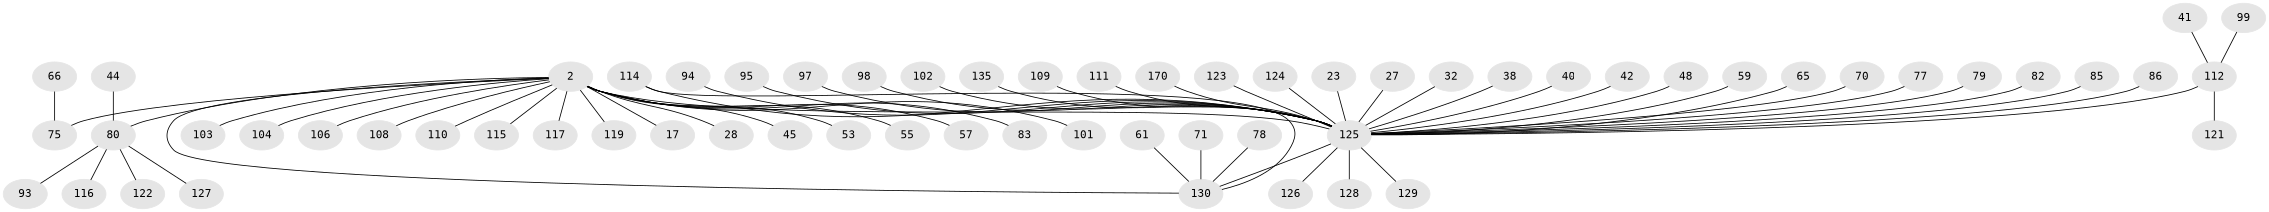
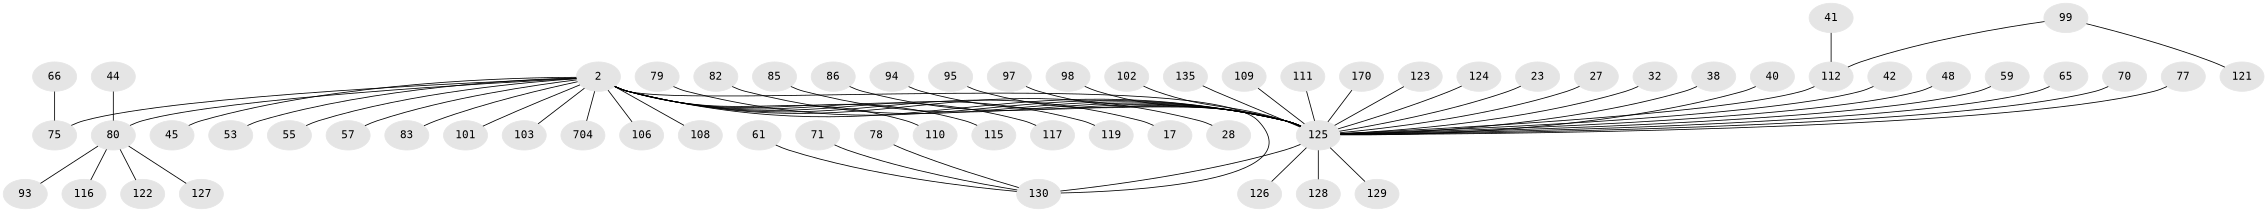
(629, 77) -> none
(2214, 106) -> (2156, 43)
(262, 135) -> (583, 135)
